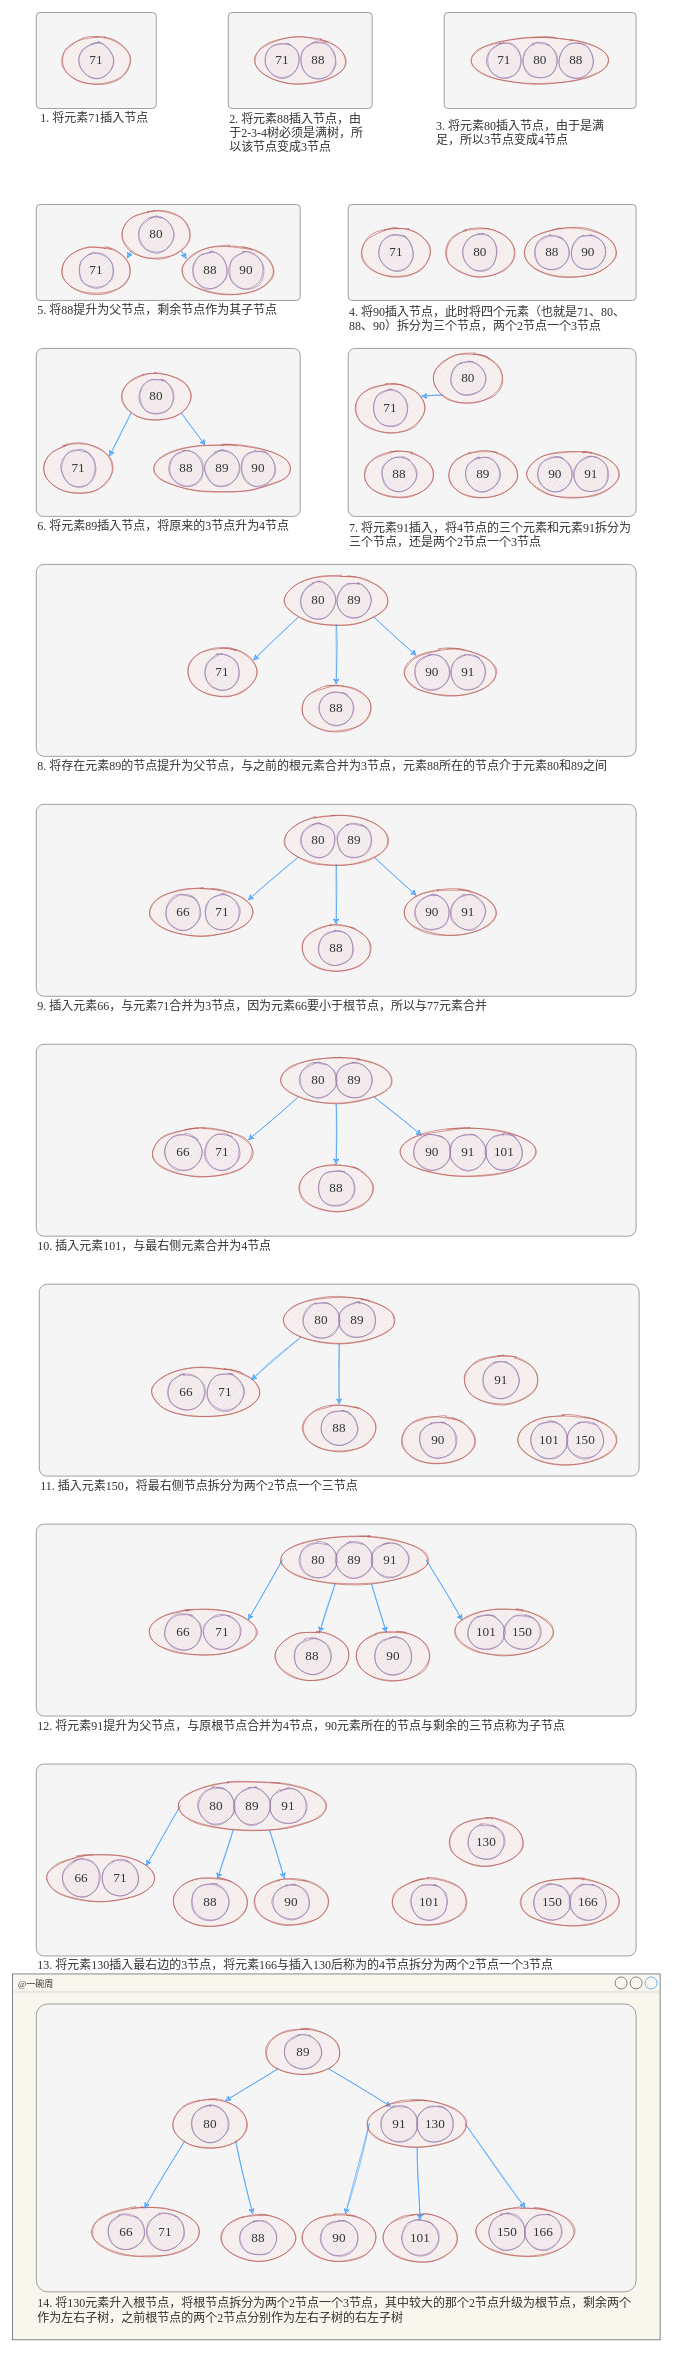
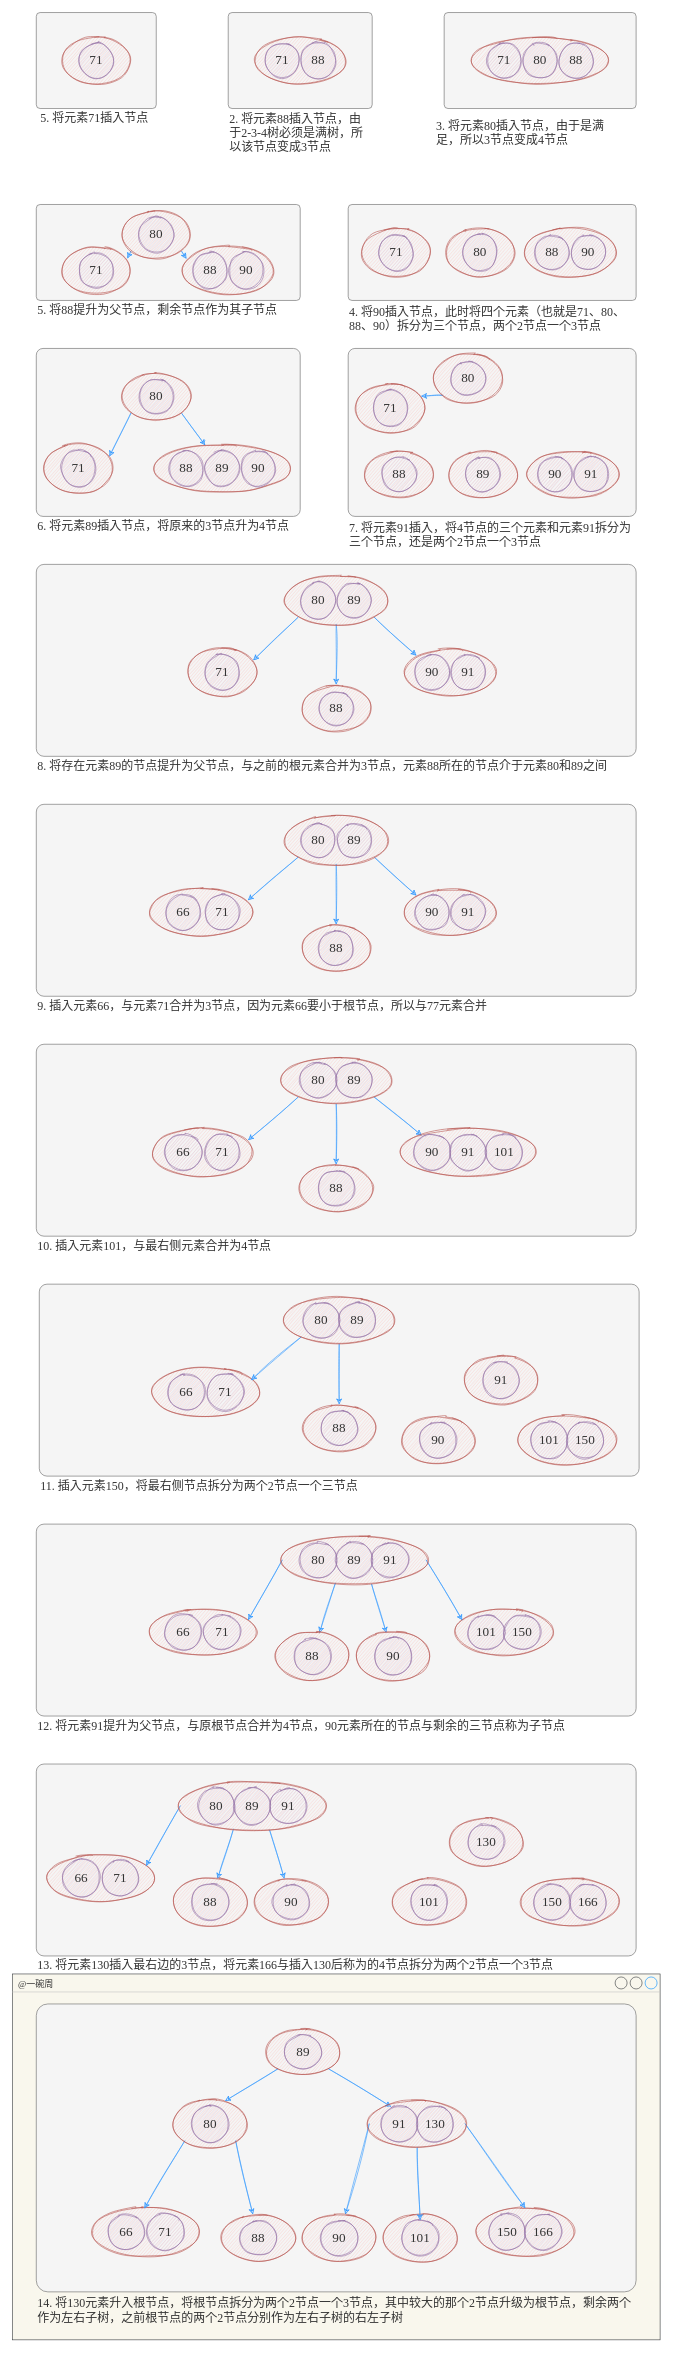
(96, 117) -> (96, 117)
